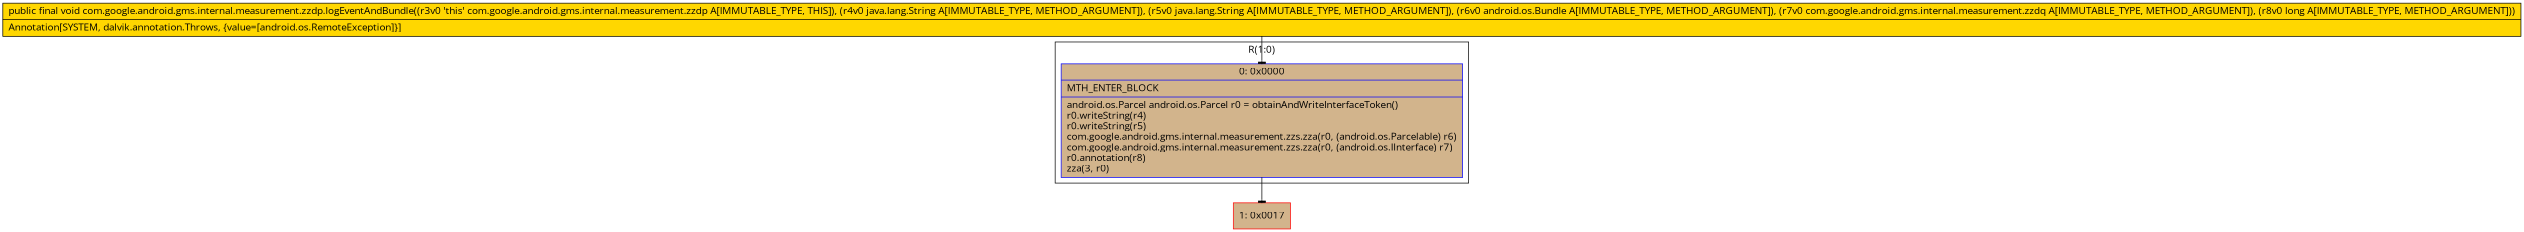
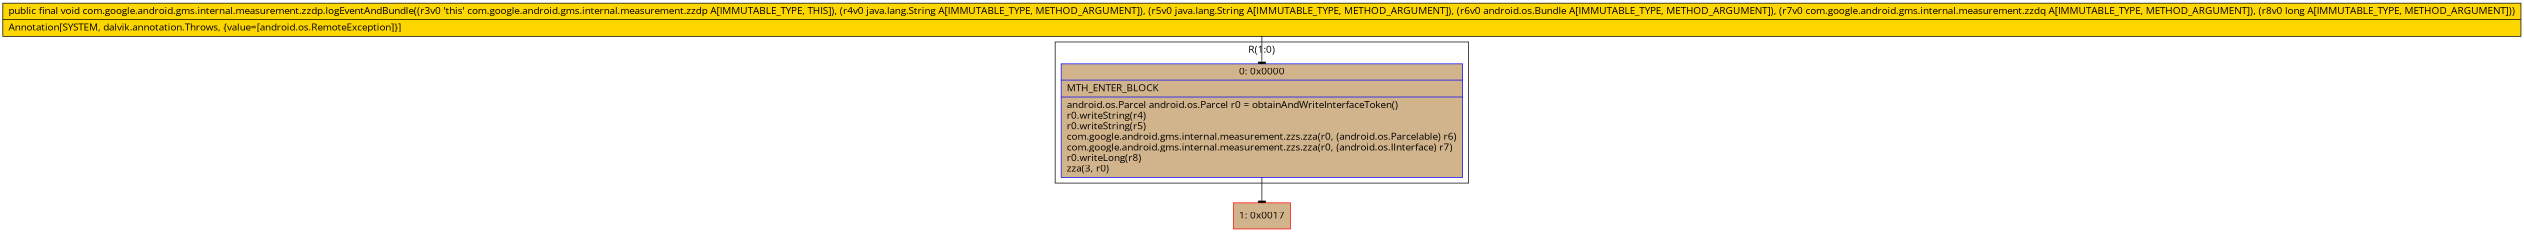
(1106, 158) -> (1104, 158)
